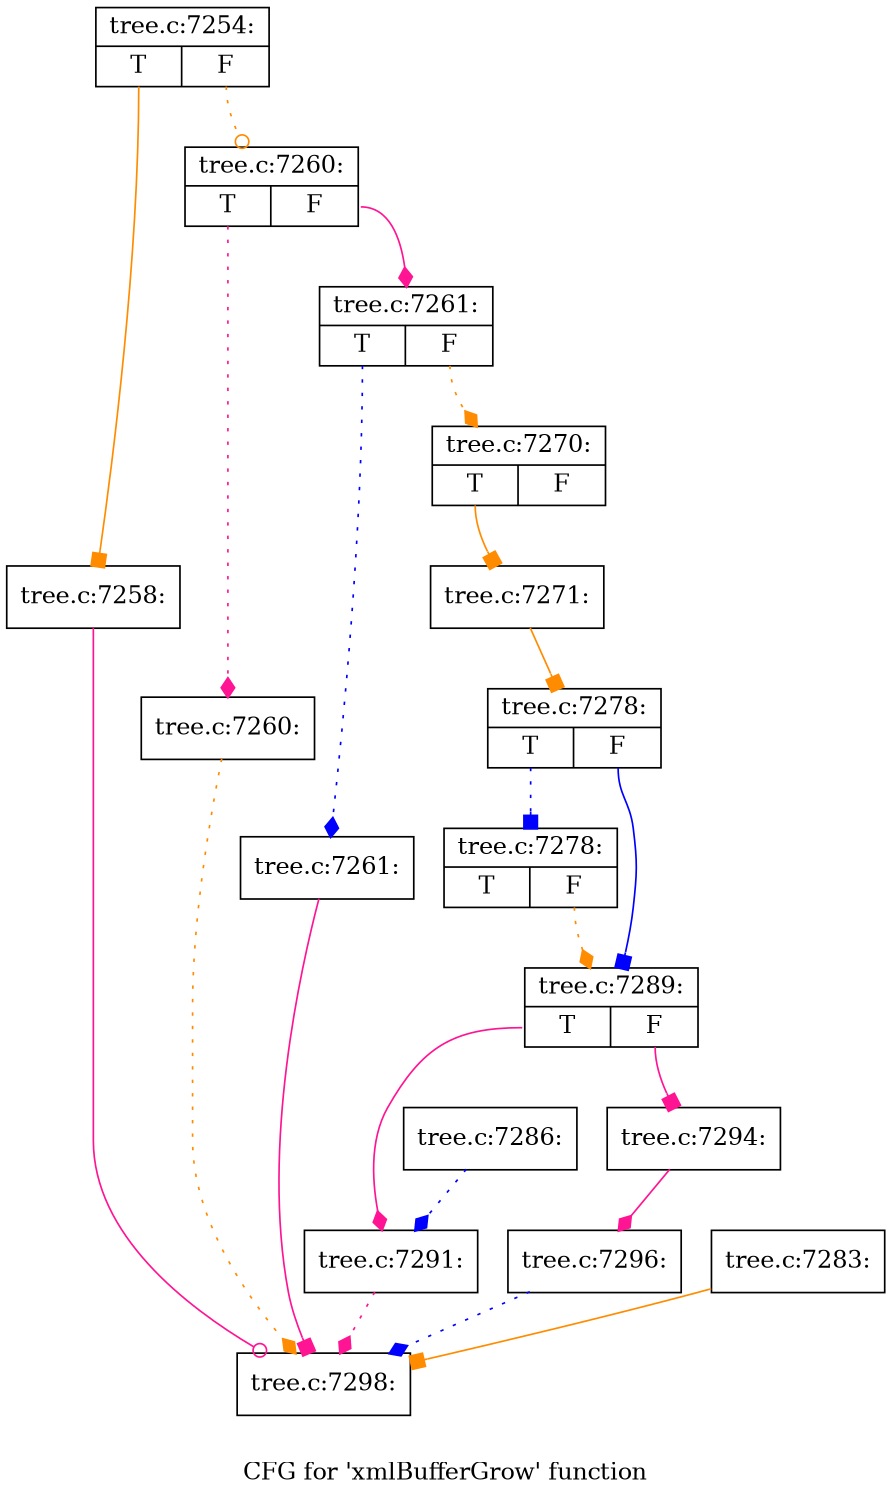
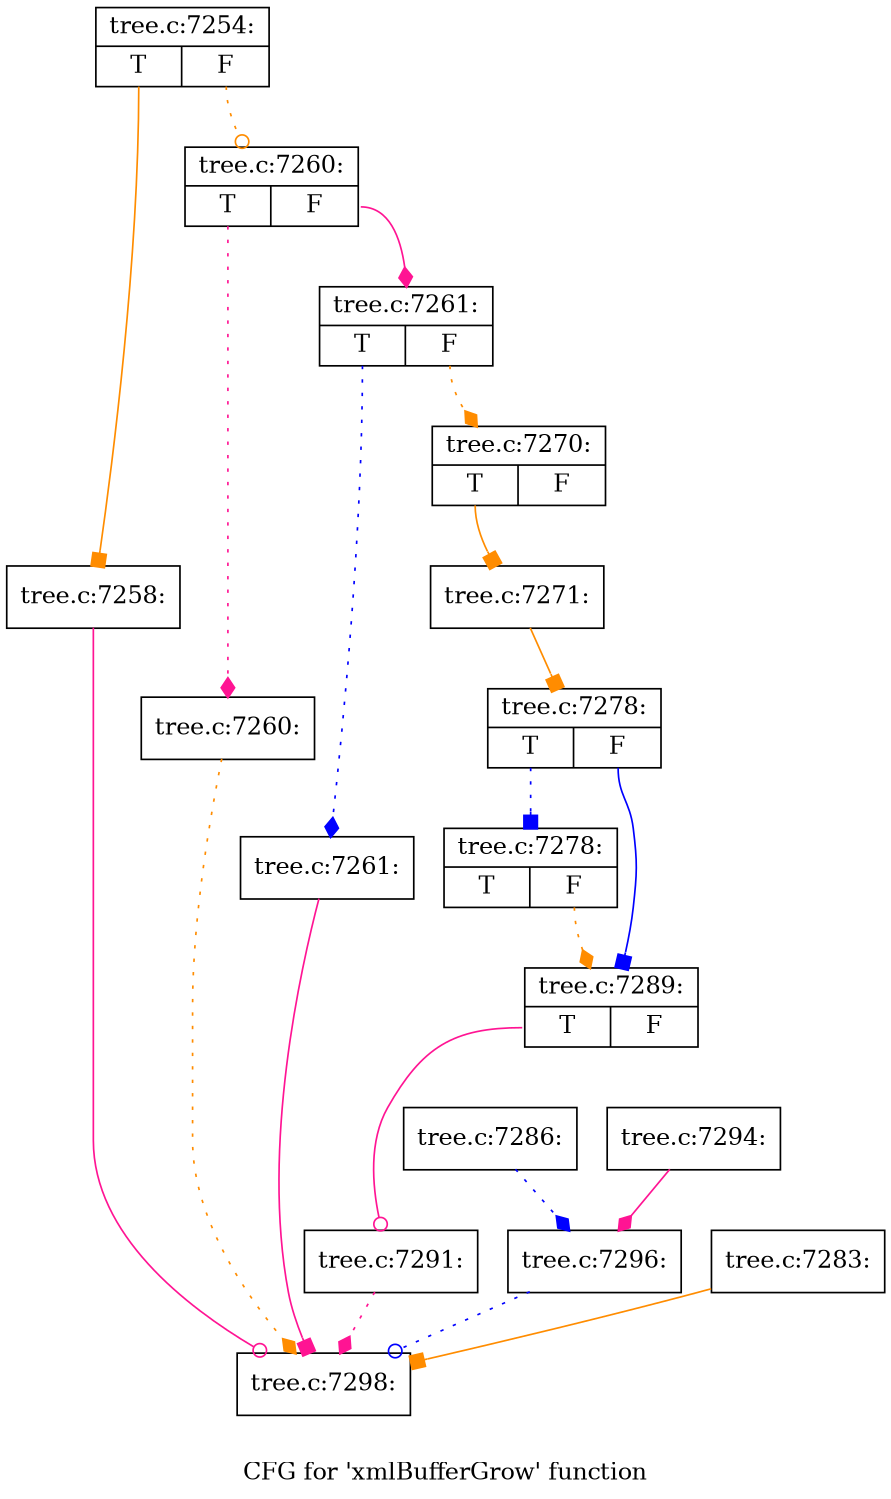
(658, 1071) -> none
(402, 1084) -> (402, 1084)
(447, 1192) -> (536, 1192)
(466, 1320) -> (466, 1320)
